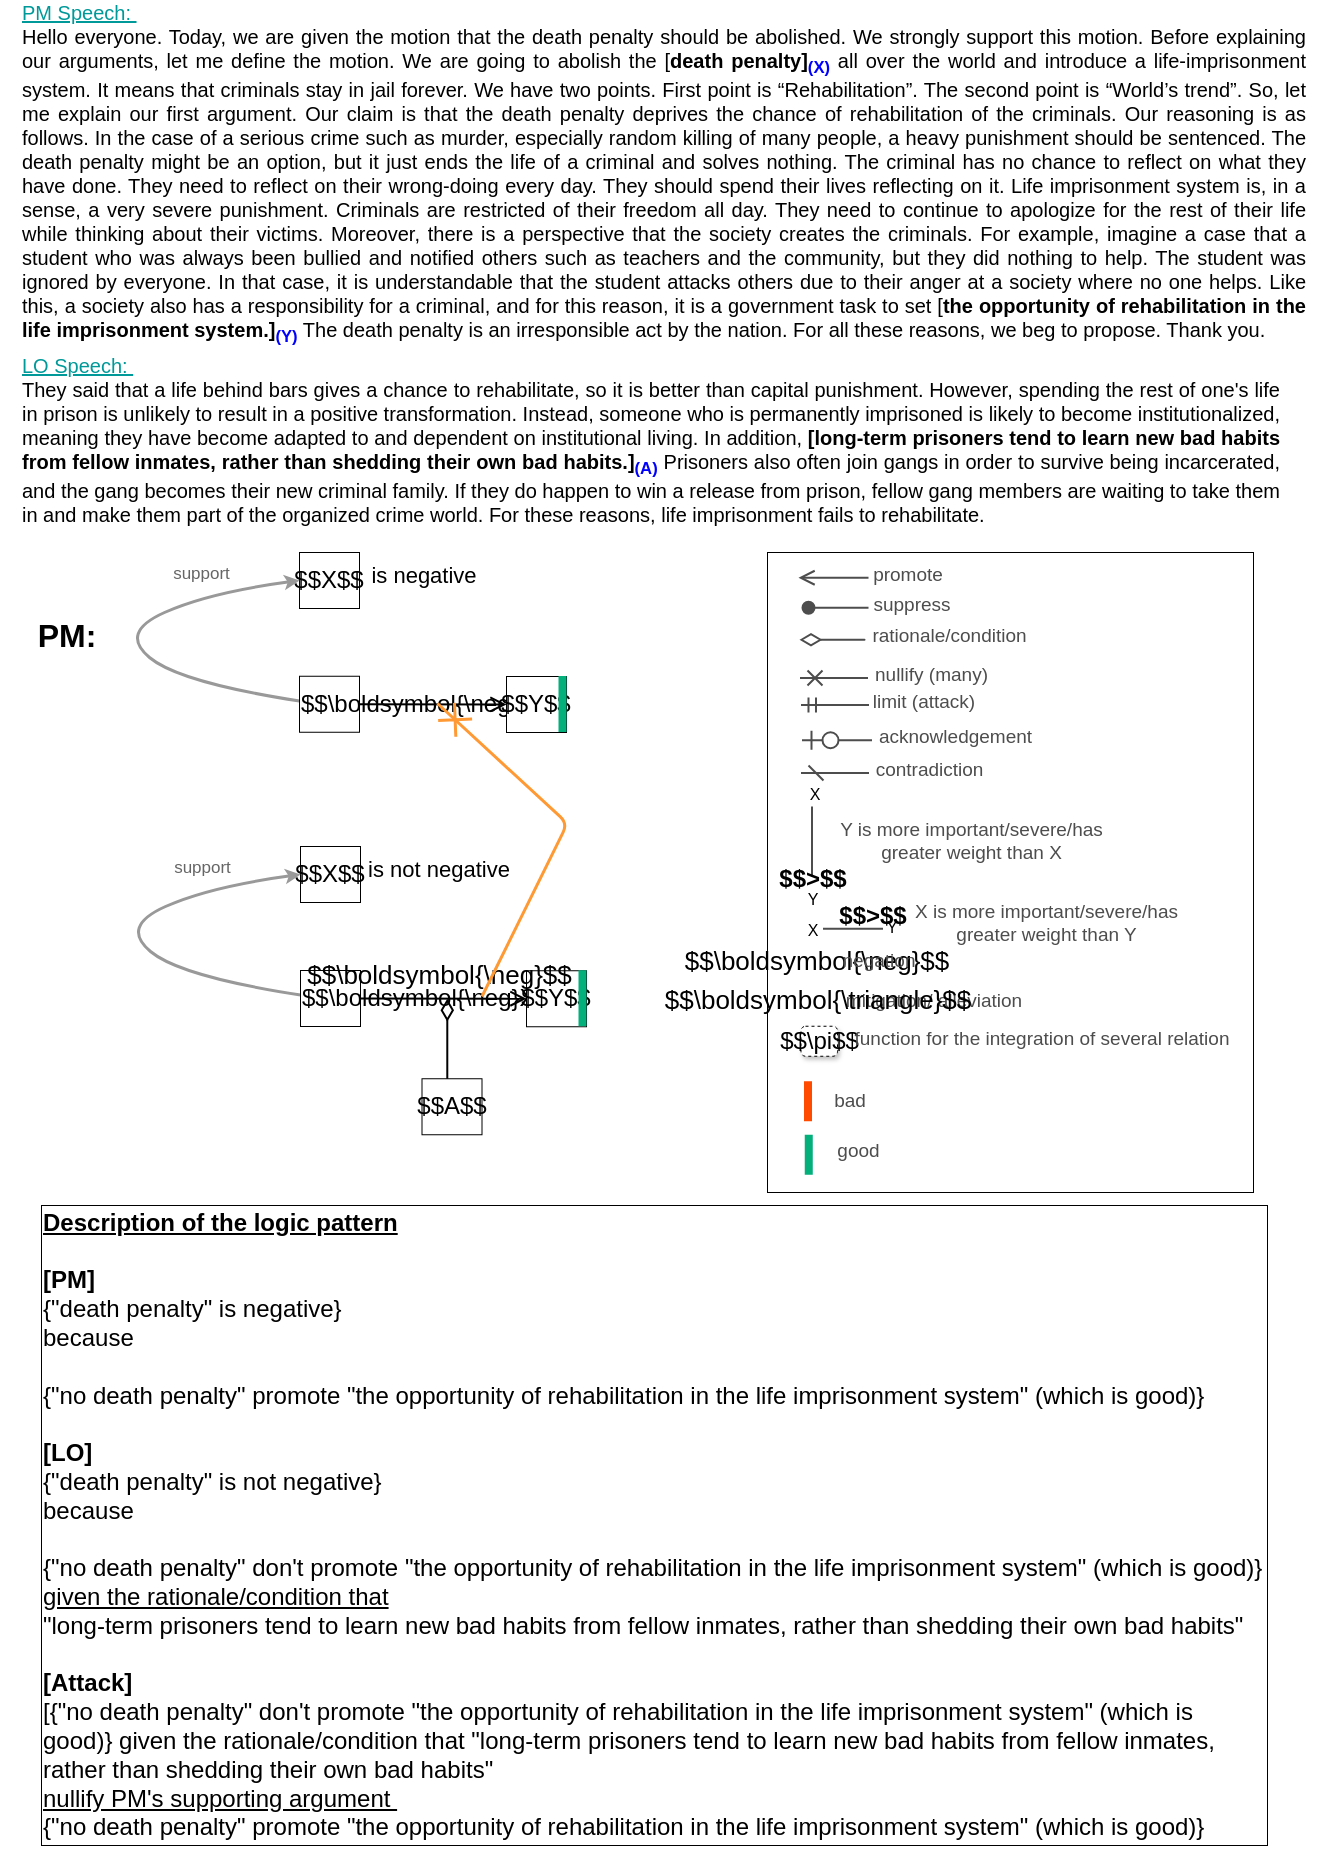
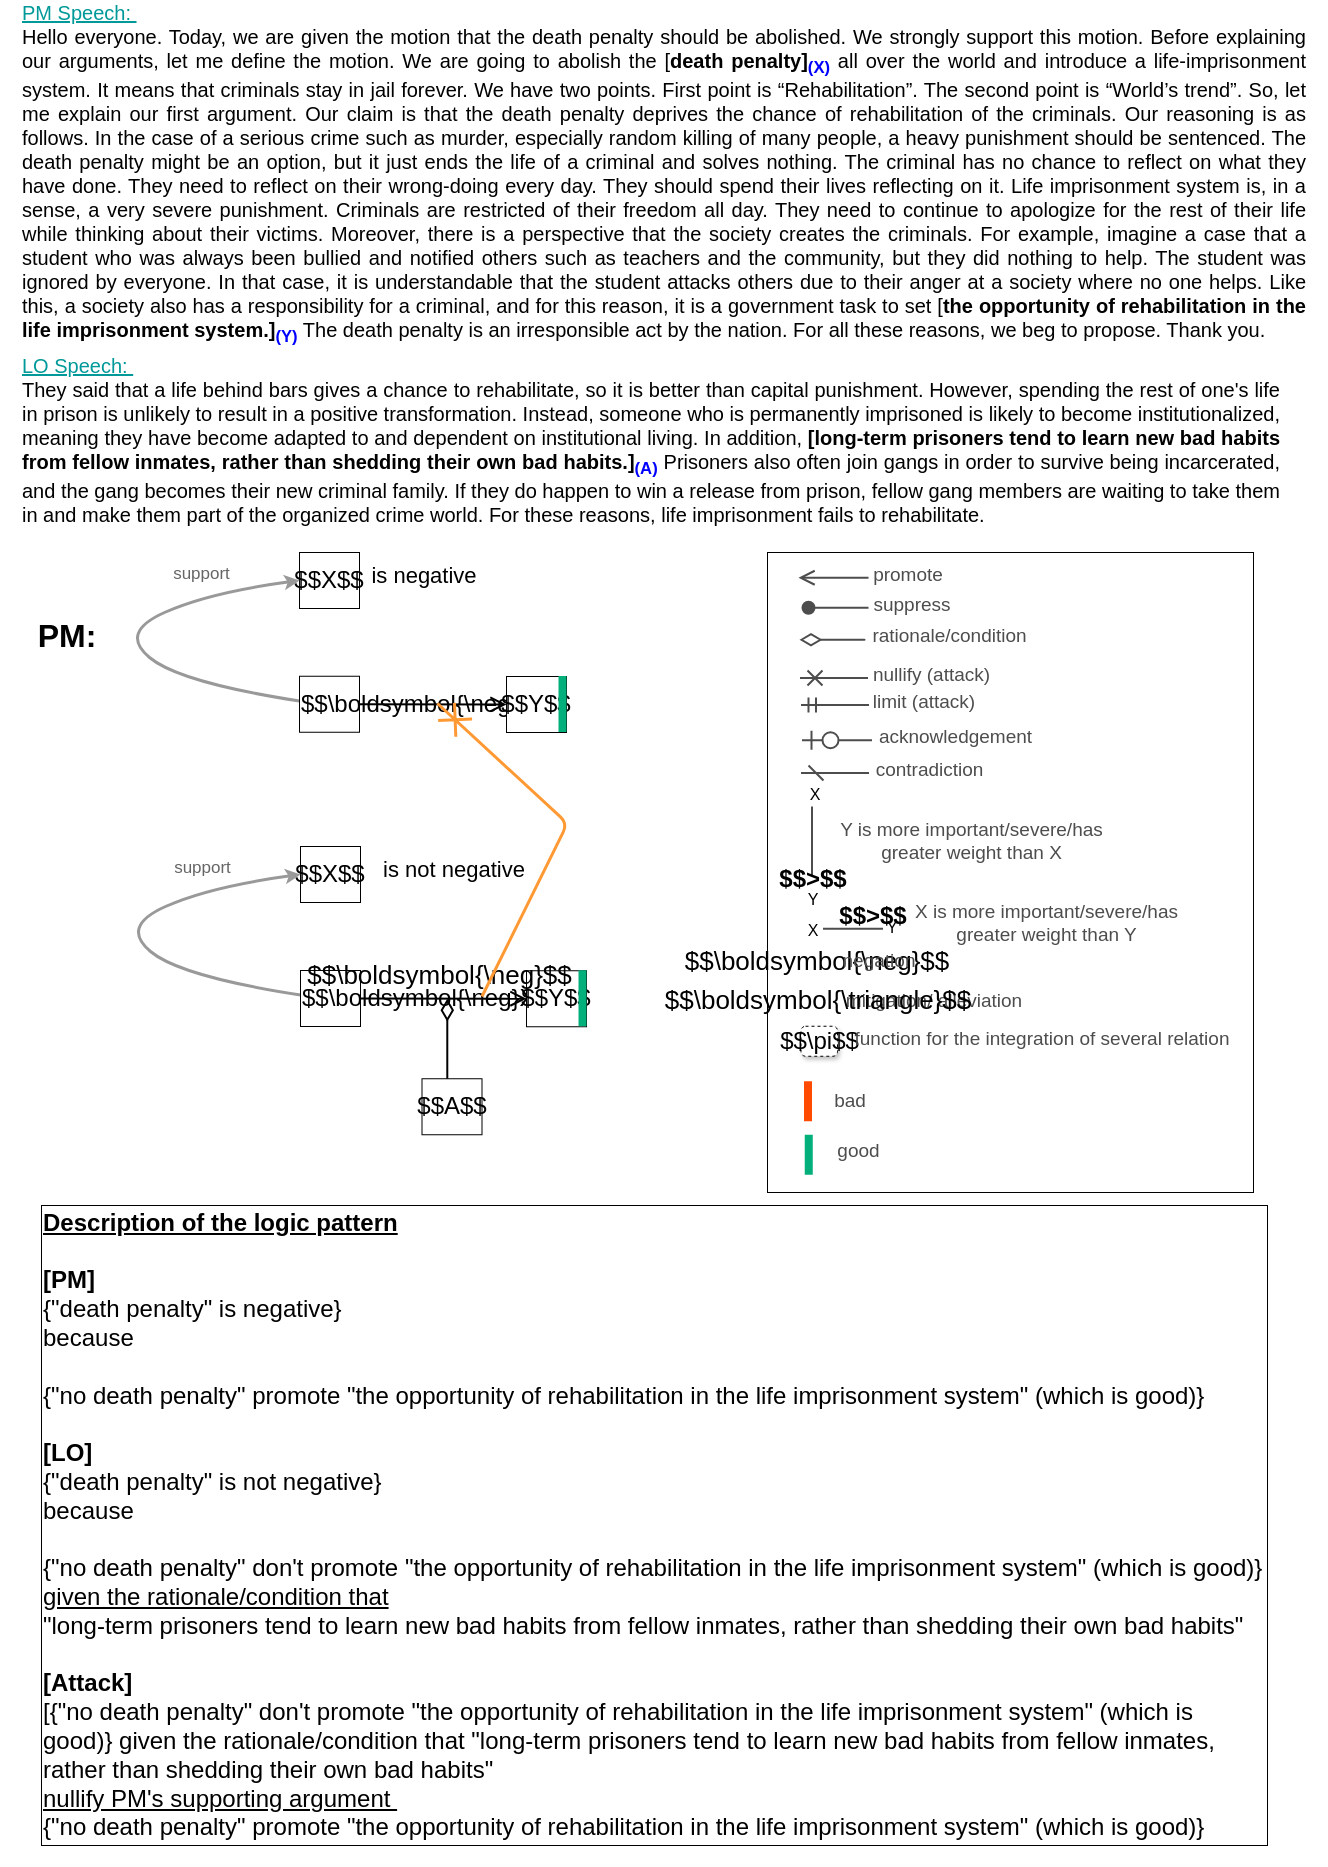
(932, 676) -> (932, 676)
(440, 871) -> (455, 871)
